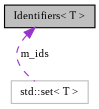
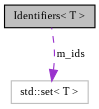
(18, 60) -> (54, 49)
